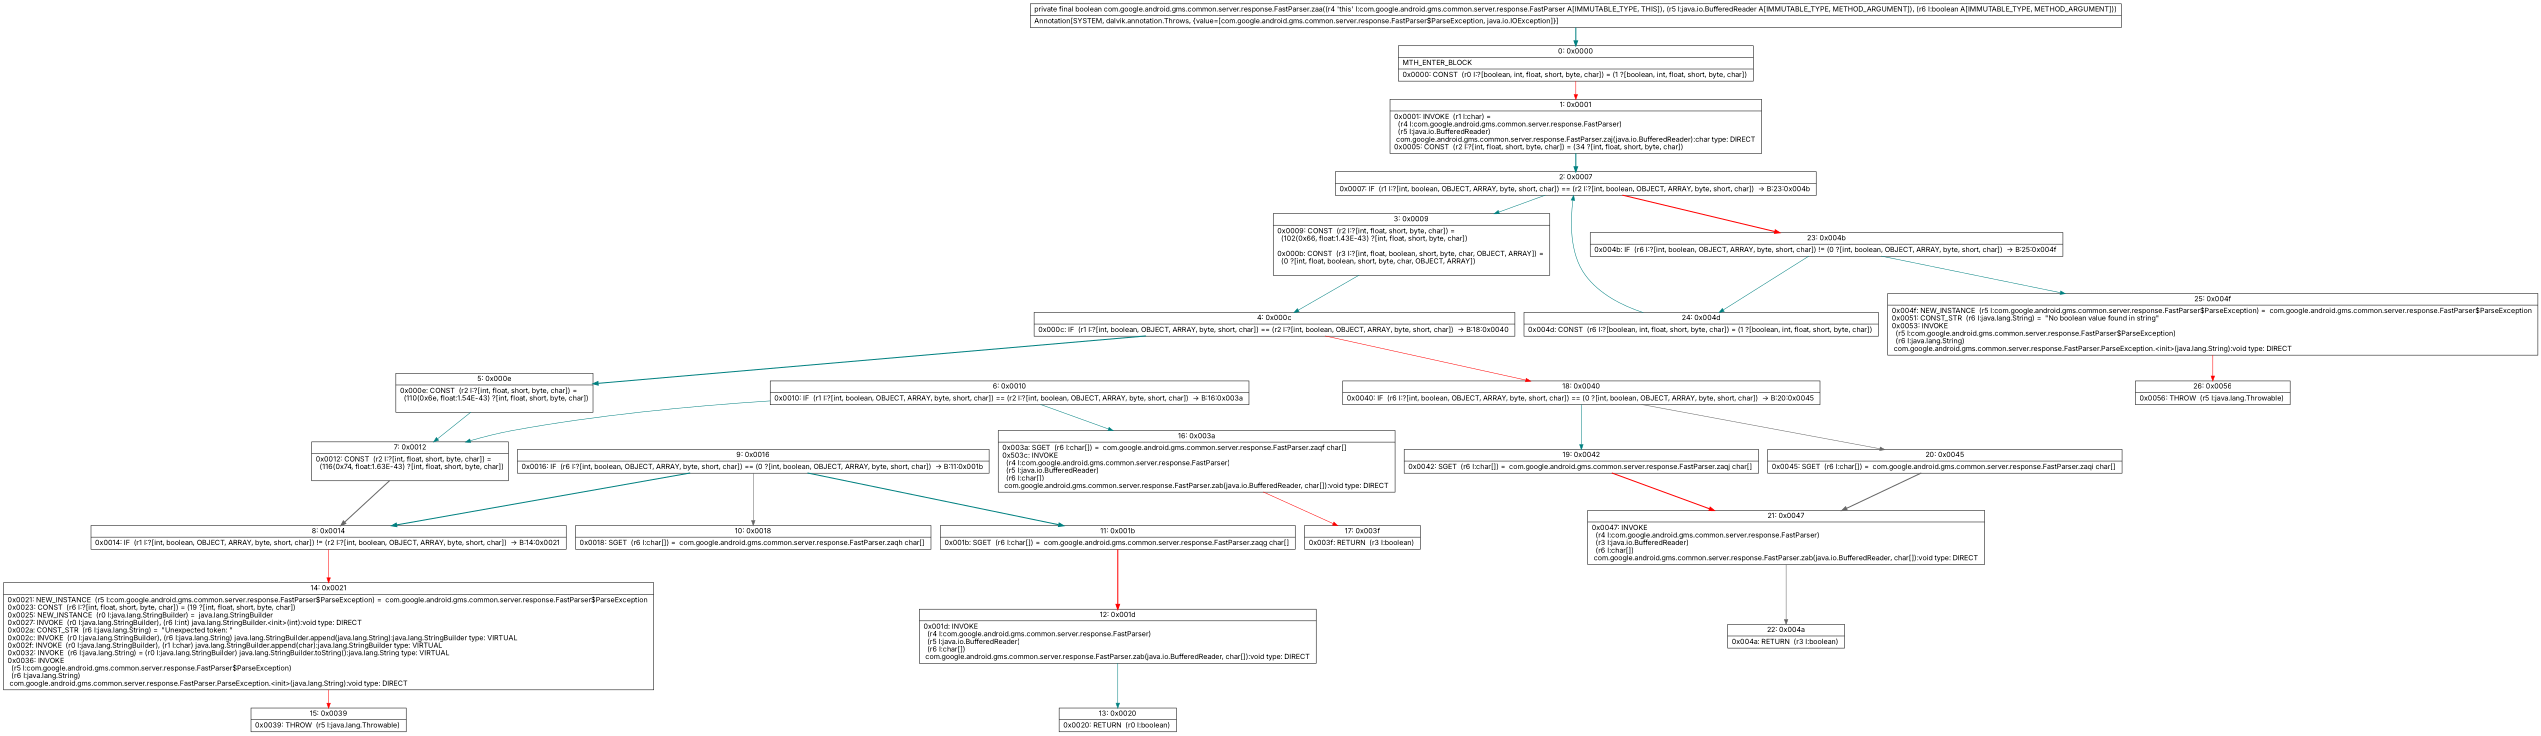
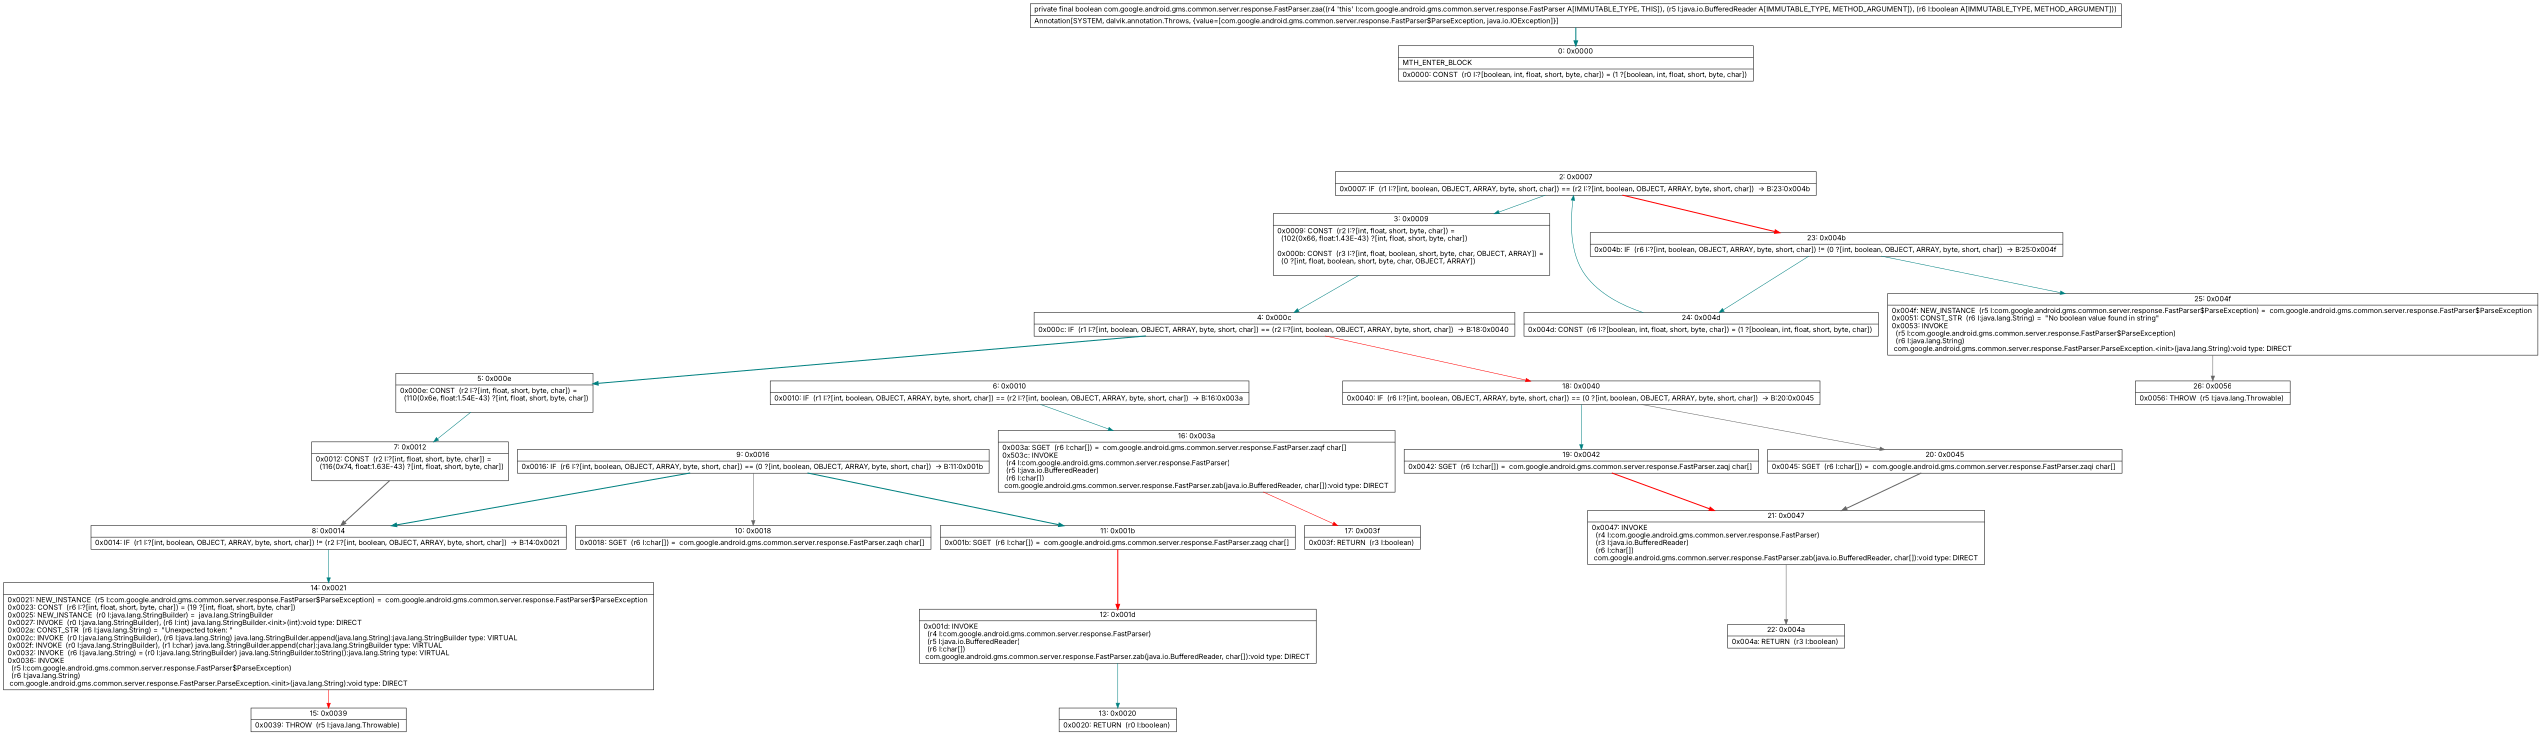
(1576, 126) -> none
(2213, 365) -> (2213, 365)
(619, 415) -> none
(329, 563) -> (329, 563)
